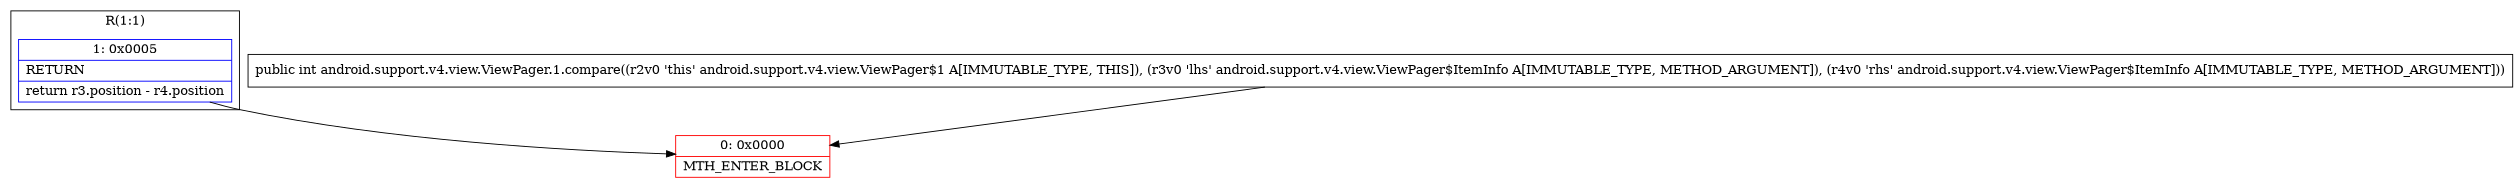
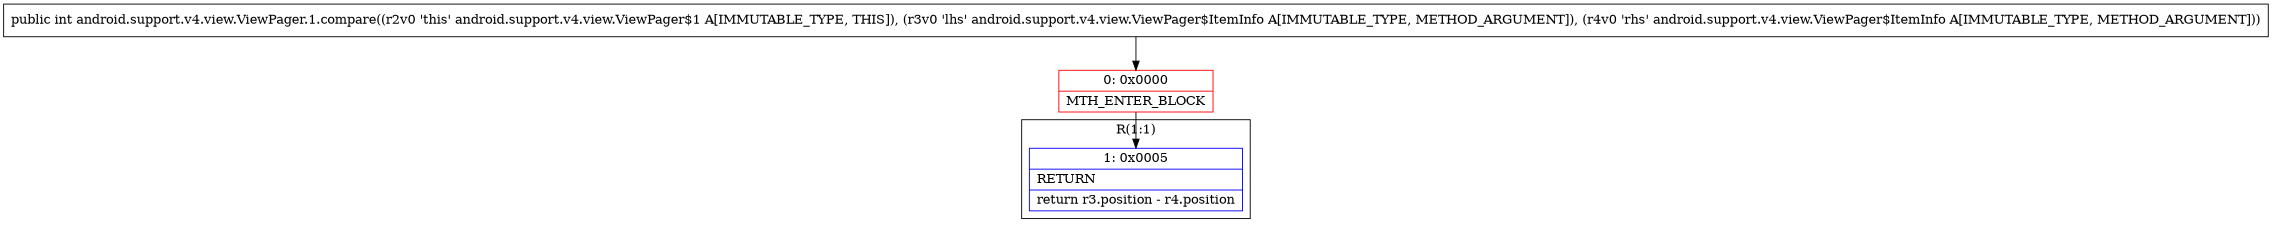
(437, 139) -> (1136, 126)
